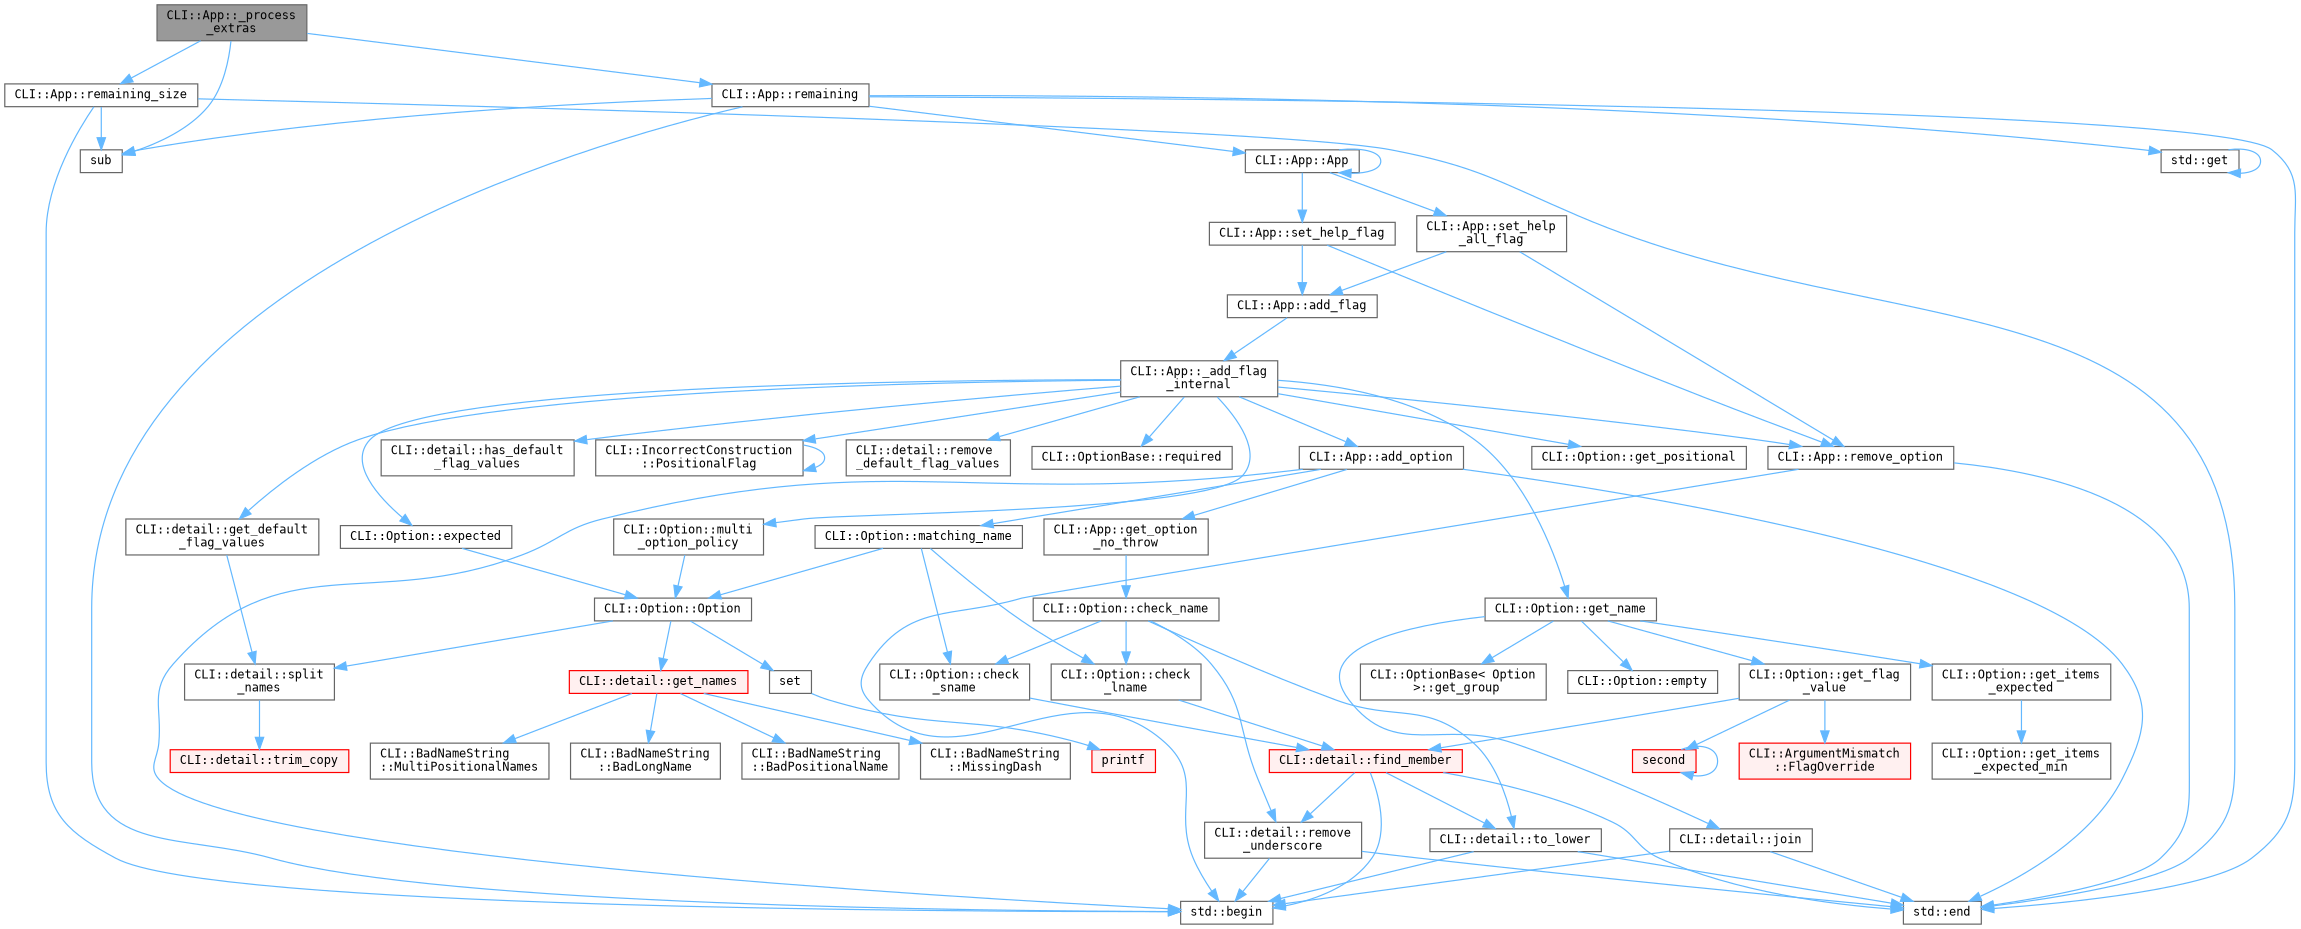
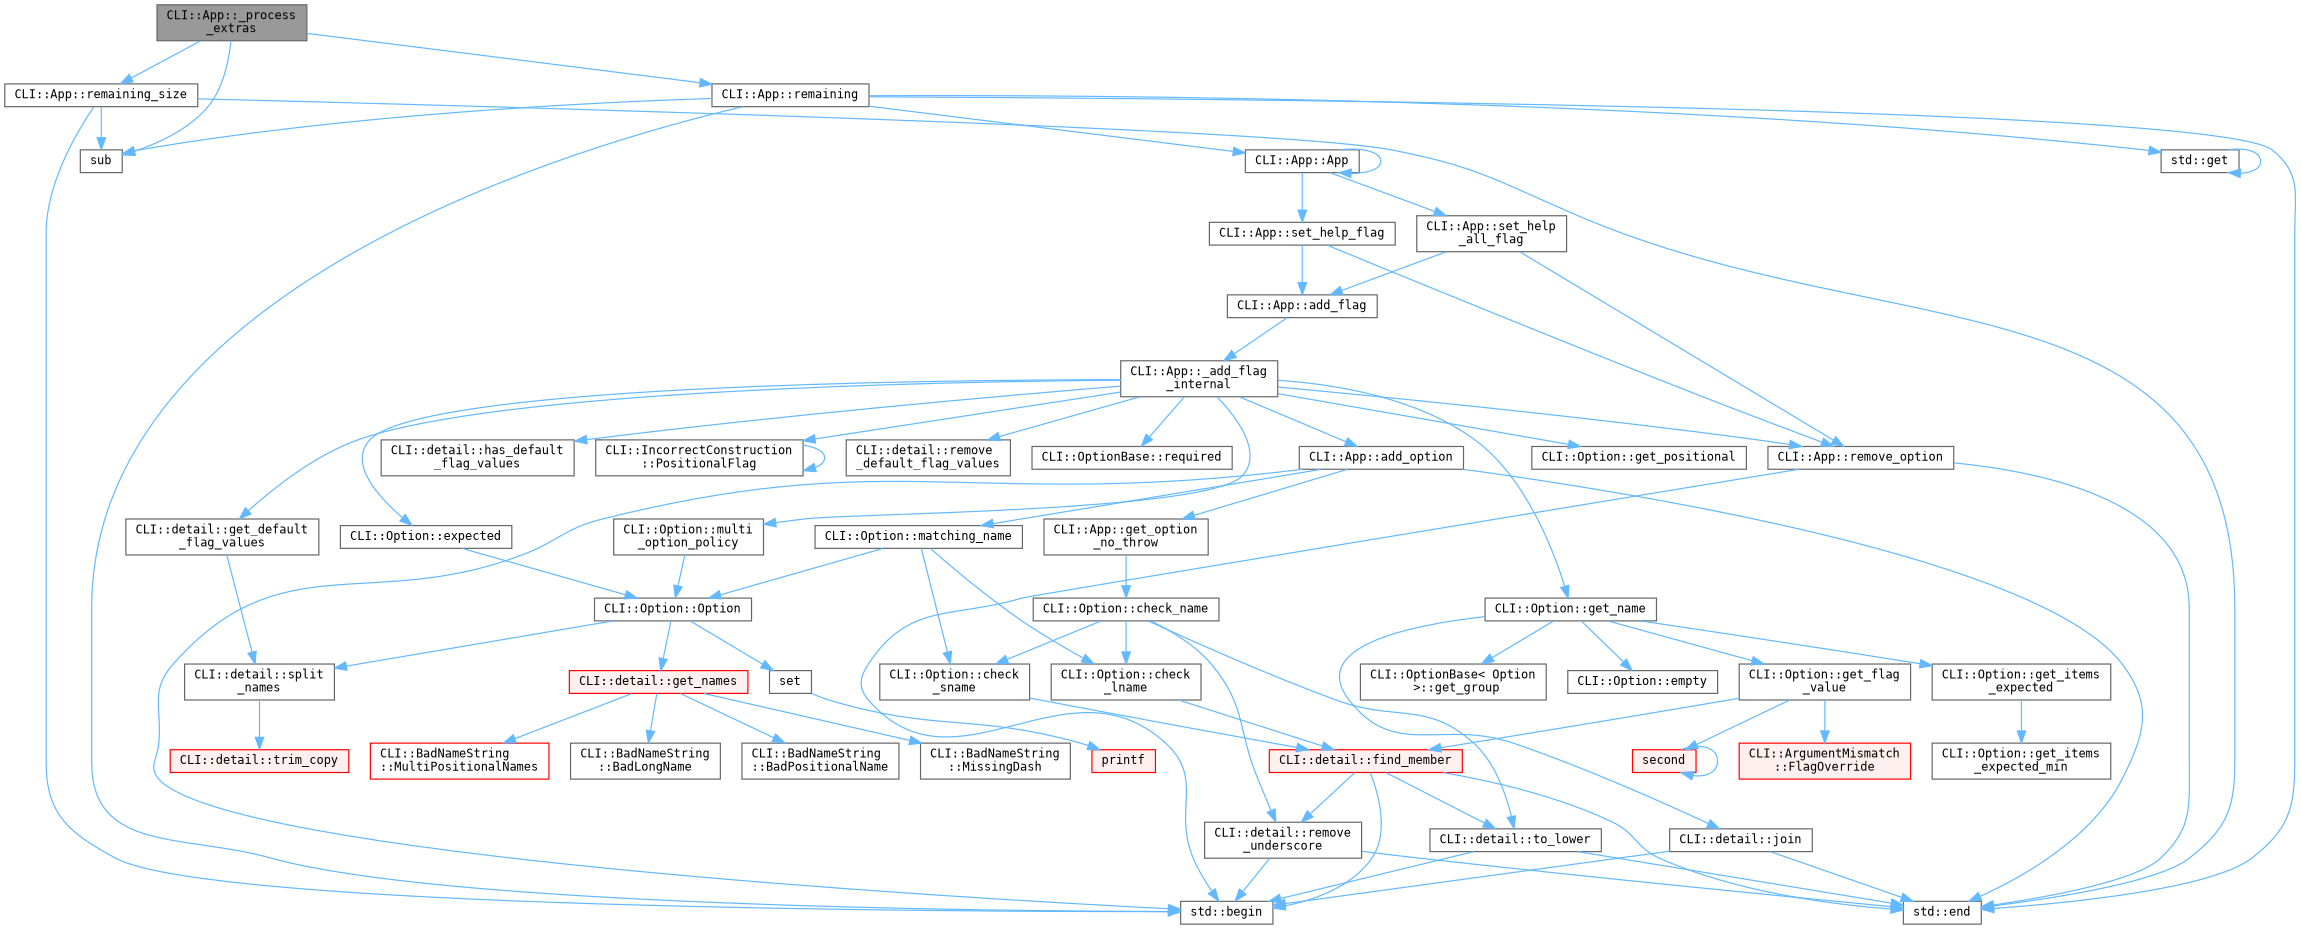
(460, 761) -> (460, 761)
